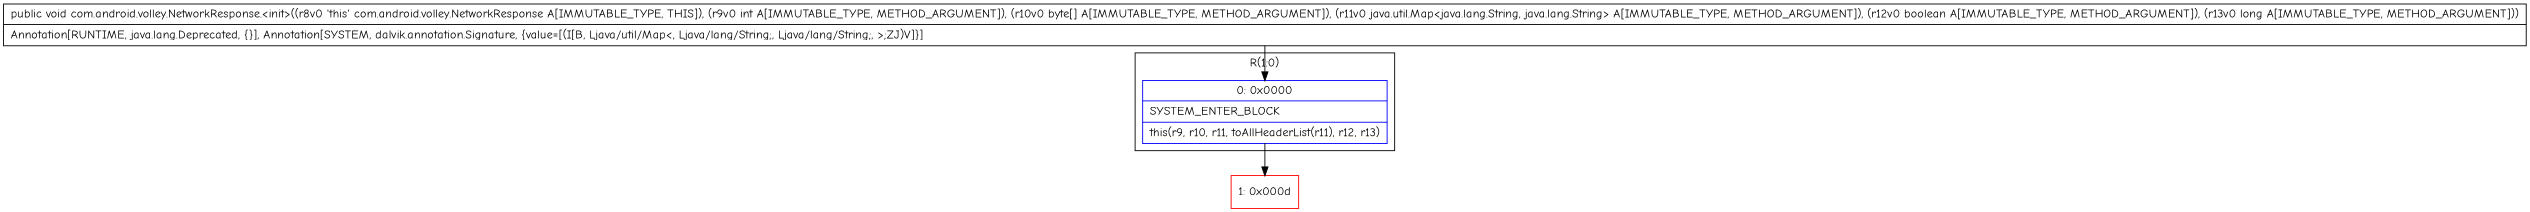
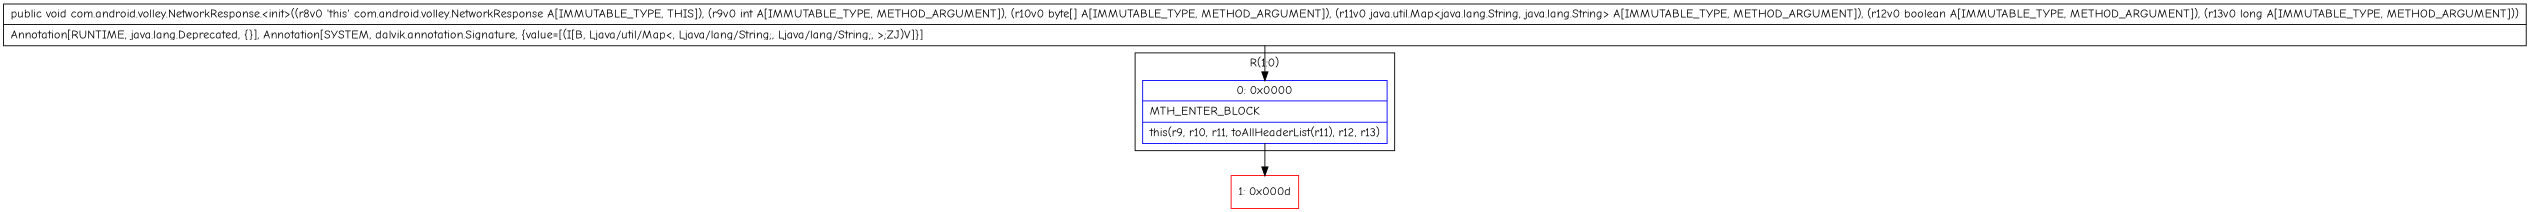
(1215, 111) -> (1205, 111)
